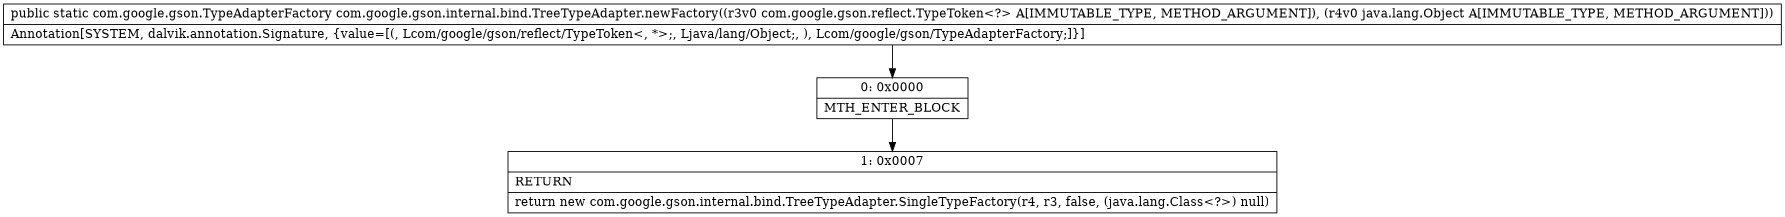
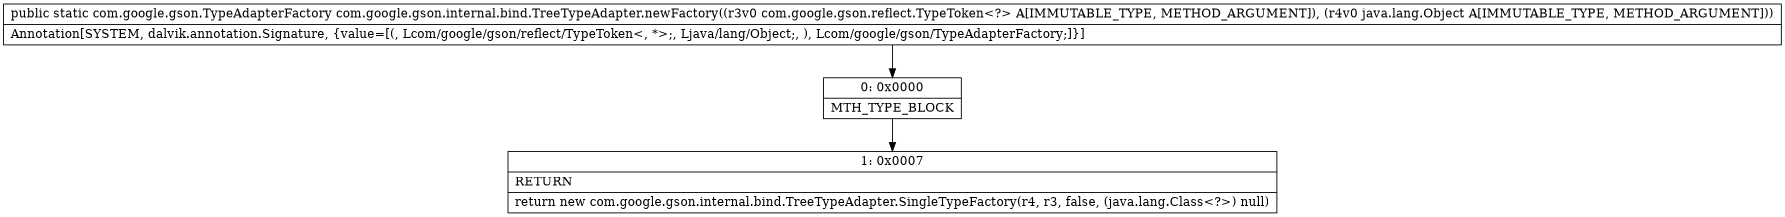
(892, 108) -> (892, 108)
